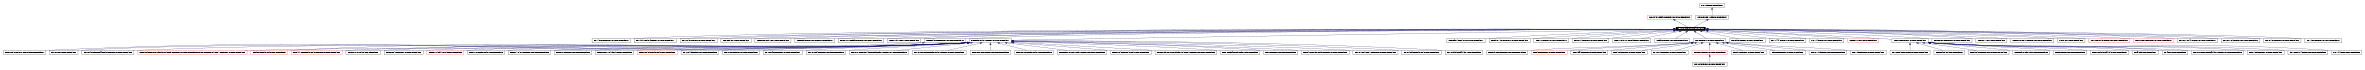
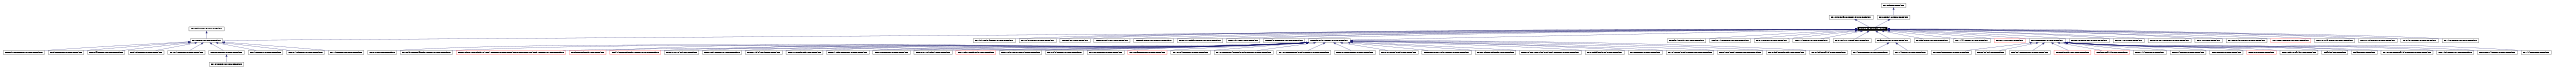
(1670, 17) -> (1851, 17)
(1152, 30) -> (1881, 47)
(1759, 34) -> (1902, 47)
(2109, 41) -> (2247, 41)
(484, 47) -> (1174, 47)
(1750, 47) -> (207, 36)
(445, 52) -> (764, 52)
(783, 52) -> (1147, 52)
(1549, 52) -> (66, 52)
(1710, 52) -> (226, 52)
(2031, 52) -> (2072, 52)
none -> (2112, 52)
none -> (2150, 52)
none -> (2188, 52)
none -> (2261, 52)
